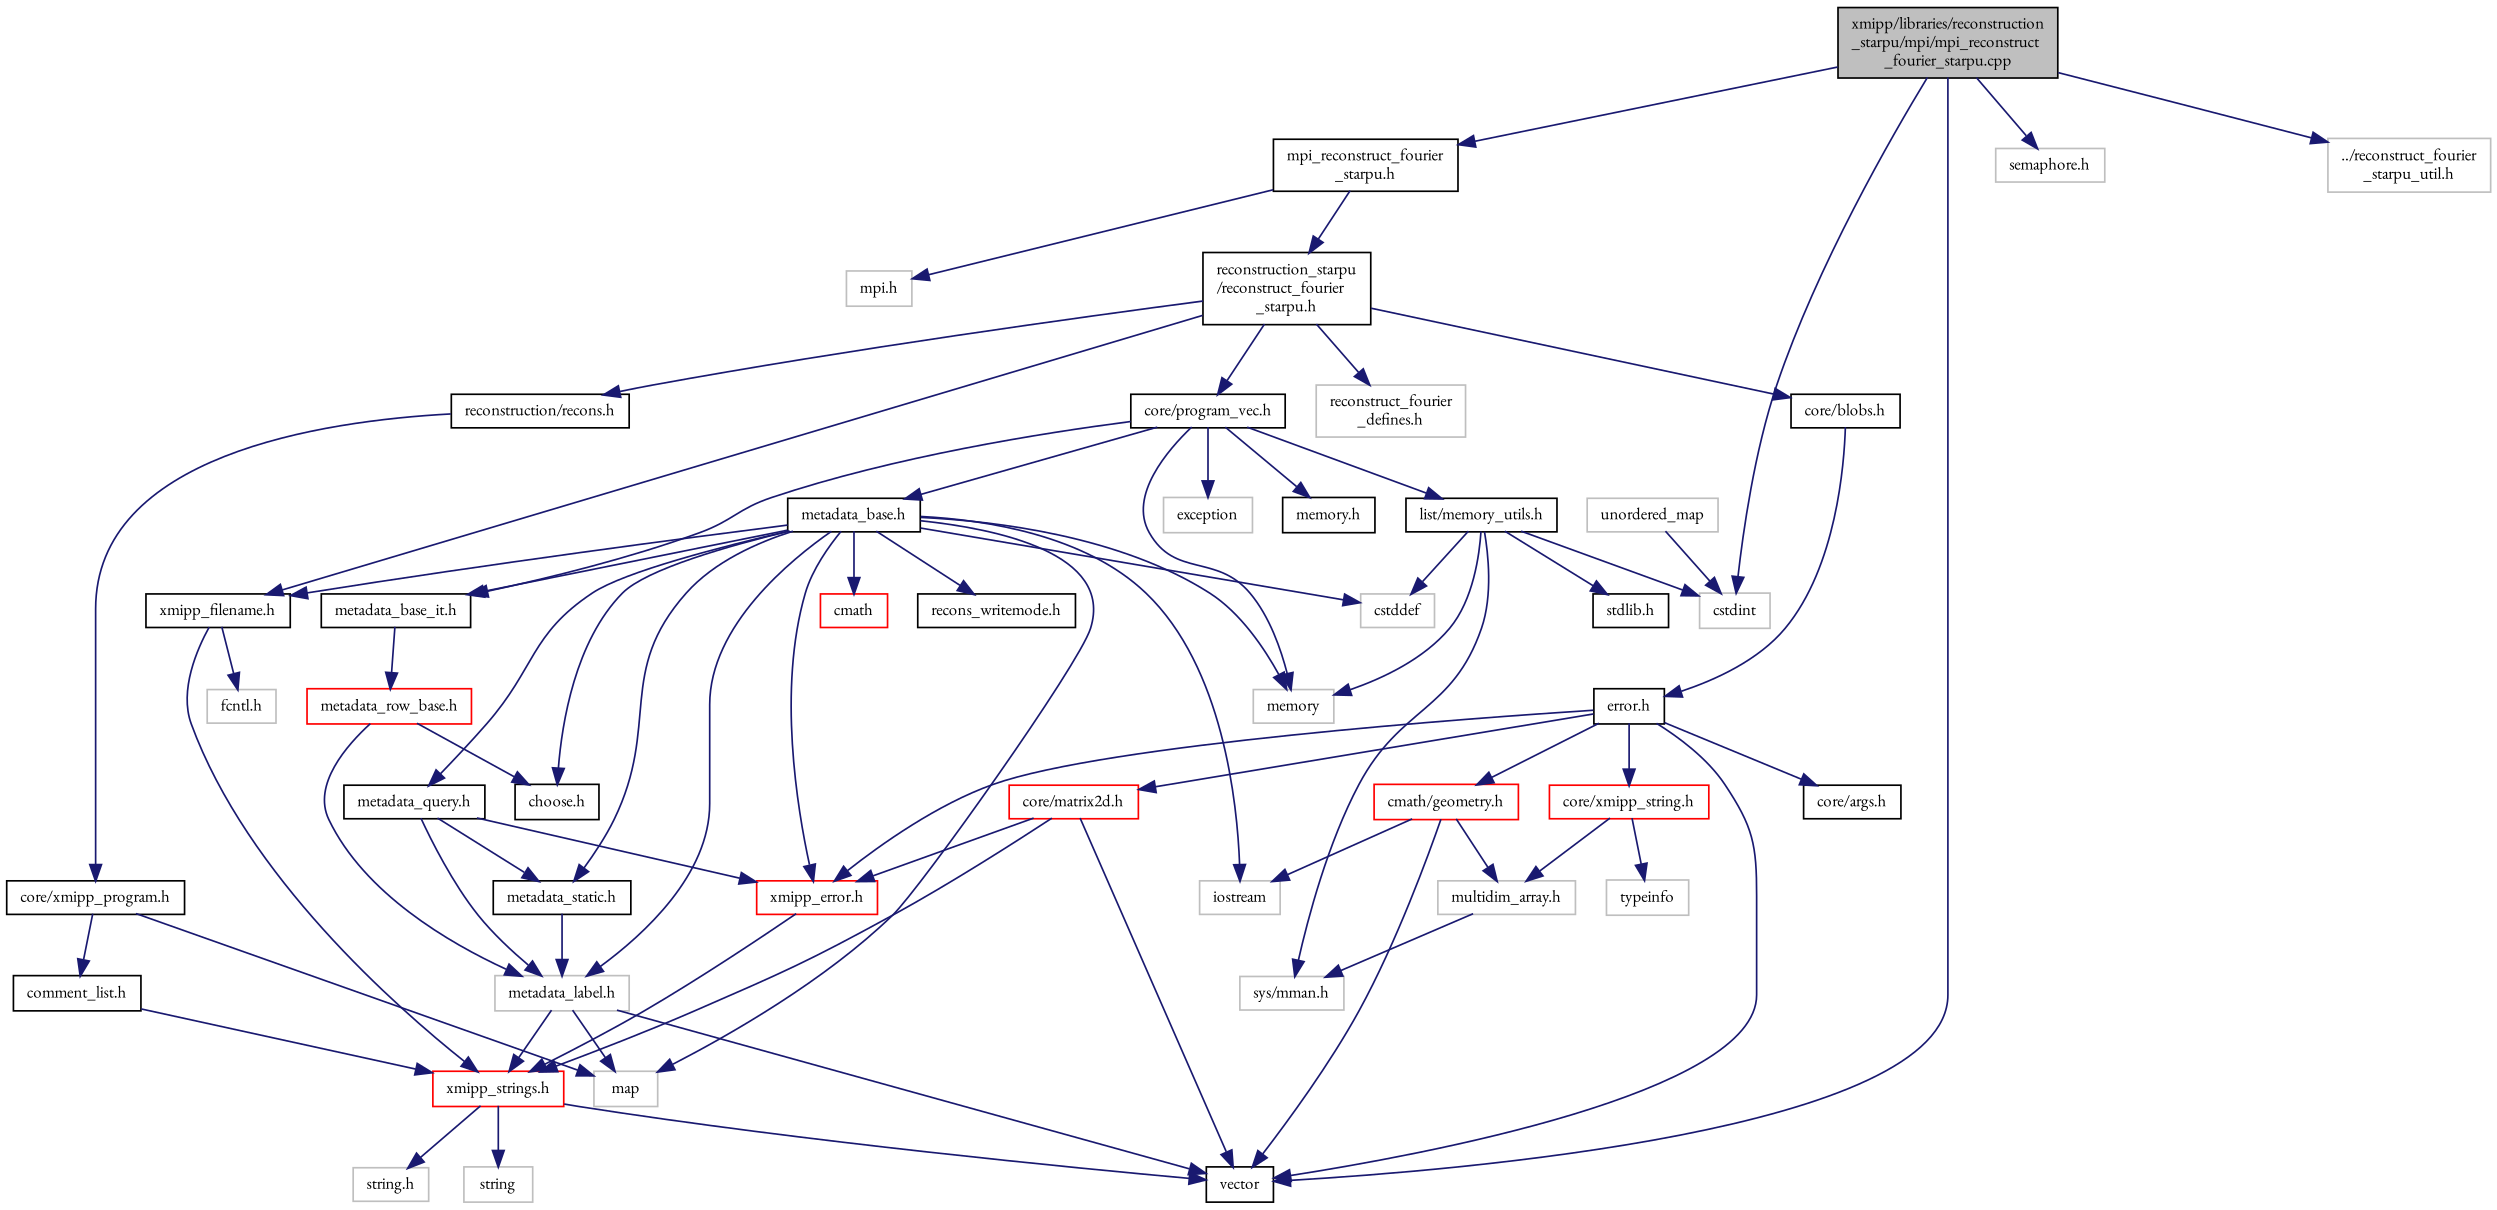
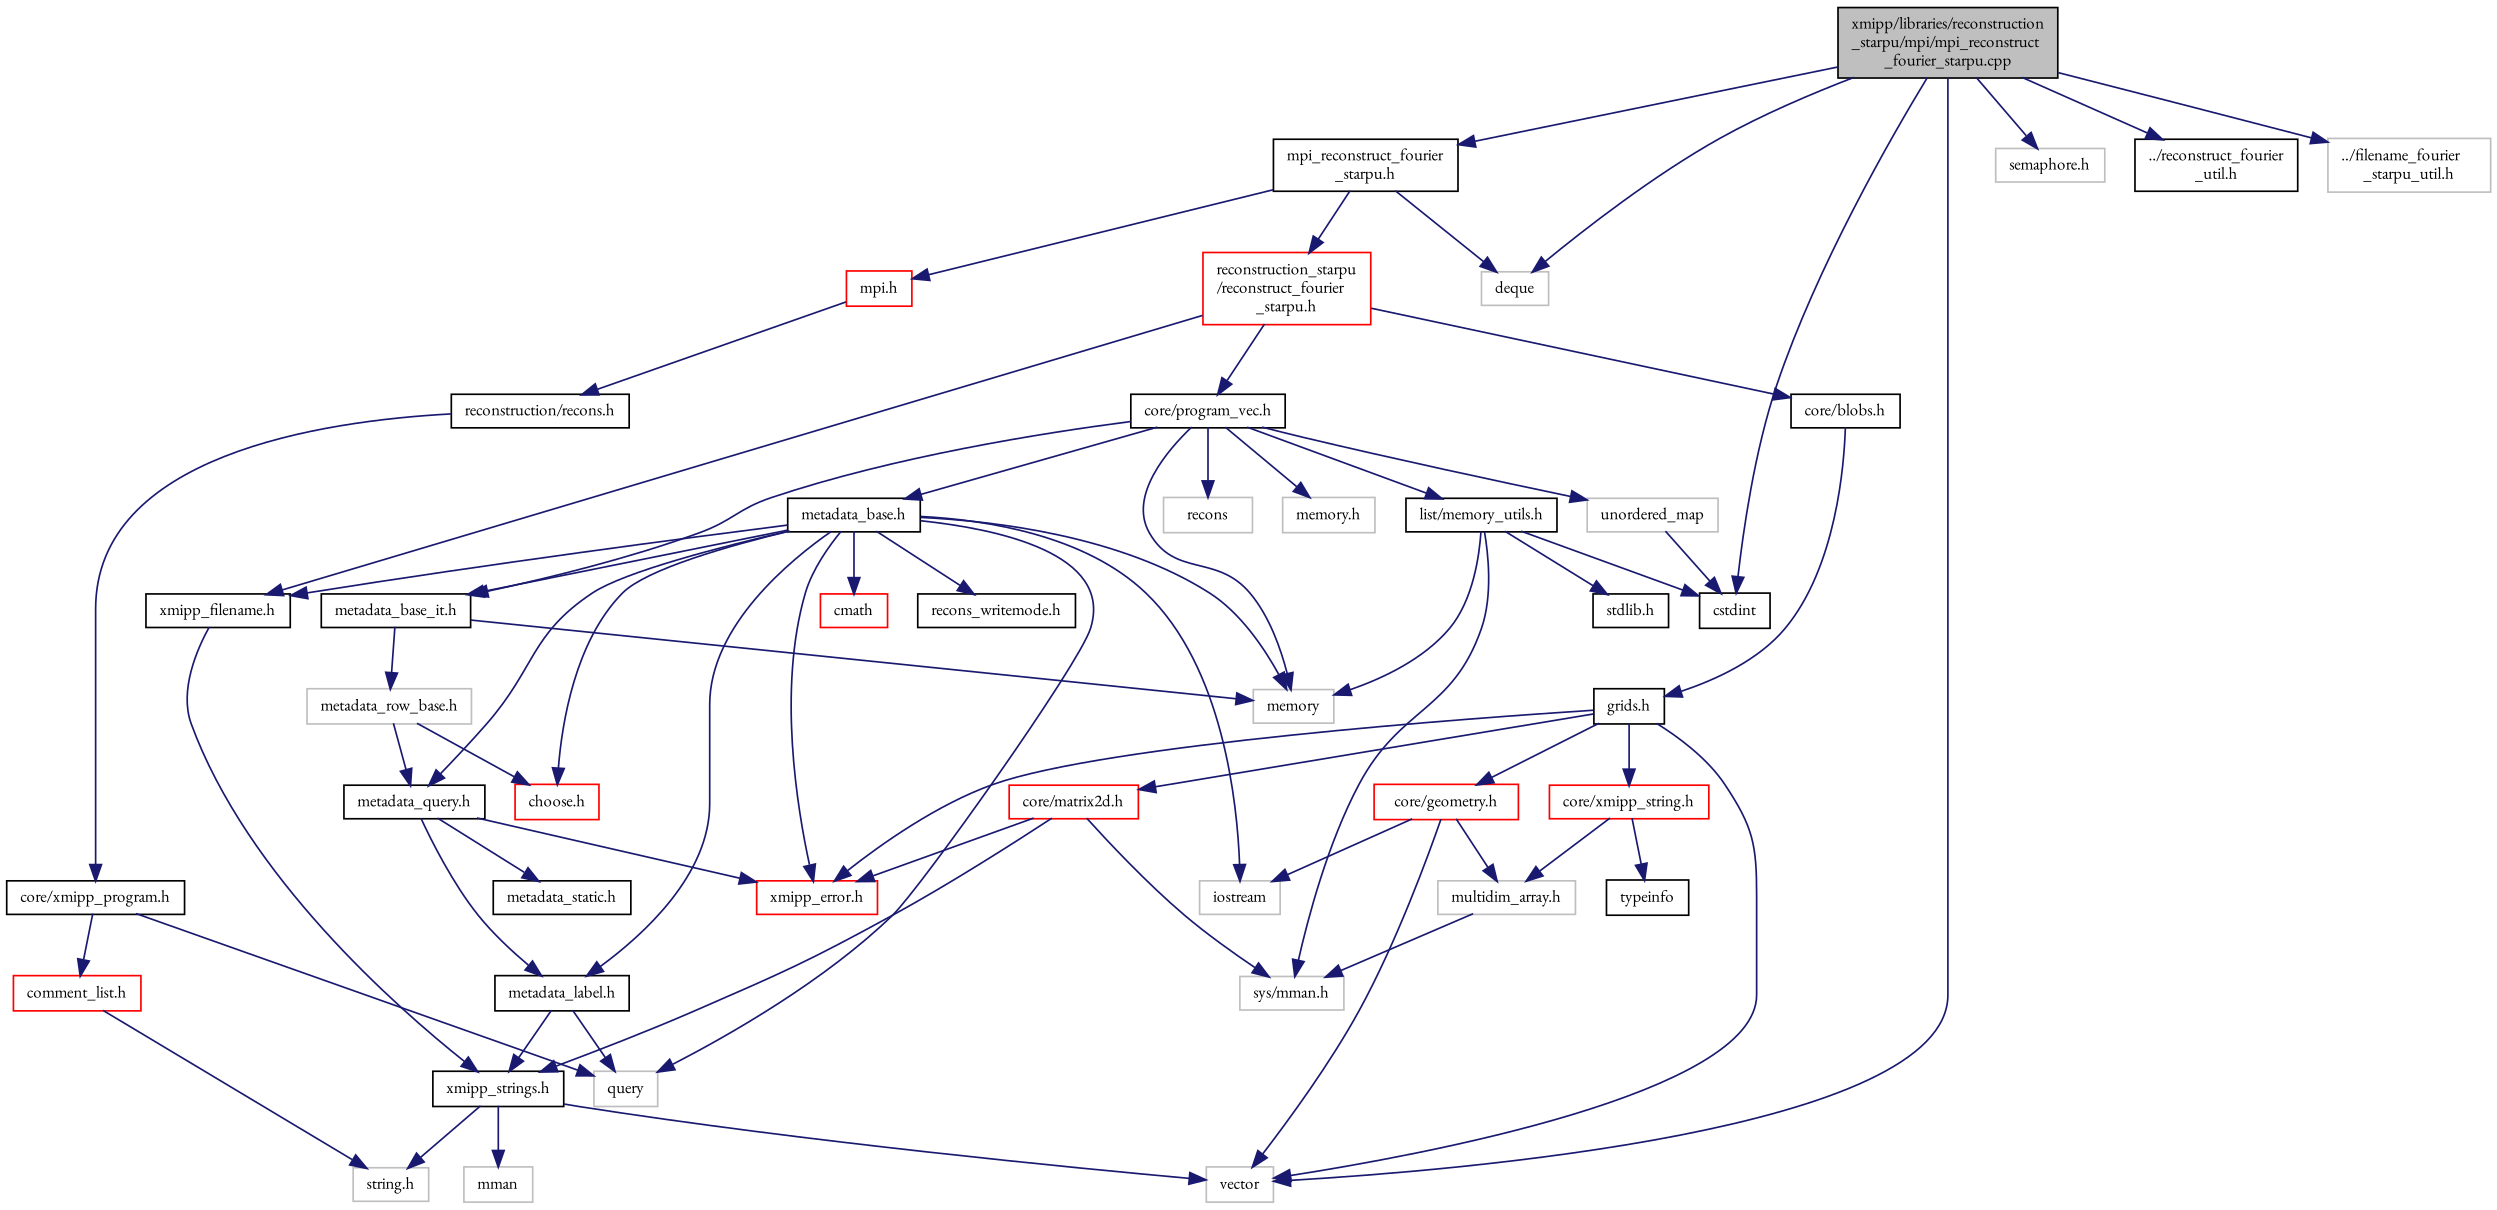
none -> (2216, 165)
(2409, 165) -> (2409, 165)
(879, 289) -> (879, 289)
(1287, 289) -> (1287, 289)
none -> (1515, 289)
(911, 342) -> (722, 346)
(1391, 411) -> none
none -> (1416, 463)
(1208, 515) -> (1208, 515)
(1329, 515) -> (1329, 515)
(1398, 611) -> none
(1735, 611) -> (1735, 611)
none -> (854, 659)
(646, 669) -> none
(242, 706) -> none
(389, 706) -> (389, 706)
(1629, 706) -> (1629, 706)
(557, 802) -> (557, 802)
(1446, 802) -> (1446, 802)
(1852, 802) -> none
(364, 871) -> (400, 746)
(1648, 898) -> (1648, 898)
(562, 936) -> none
(1153, 985) -> (1166, 899)
(77, 993) -> (77, 993)
(562, 993) -> (562, 993)
(673, 994) -> none
(278, 1039) -> (227, 1085)
(498, 1089) -> (498, 1089)
(626, 1089) -> (626, 1089)
(903, 1089) -> none
(498, 1185) -> (498, 1185)
(1240, 1185) -> (1240, 1185)
